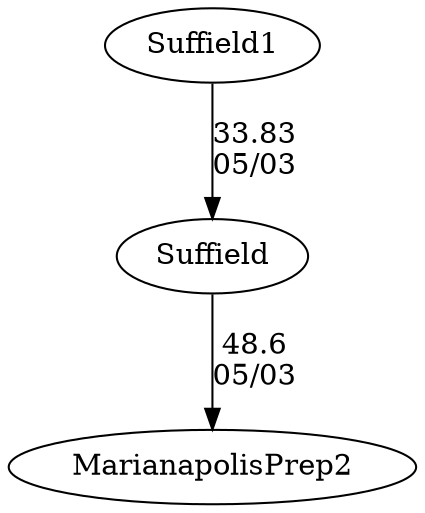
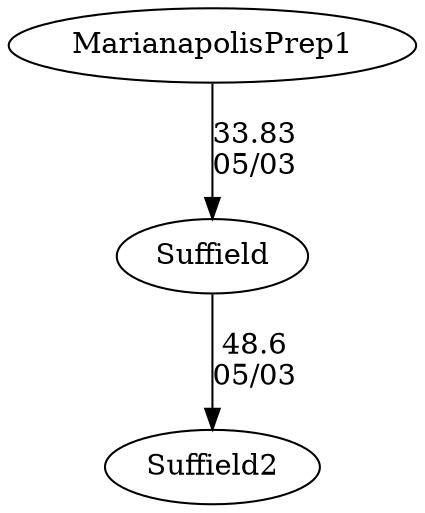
(212, 45) -> (212, 45)
(212, 467) -> (212, 467)
